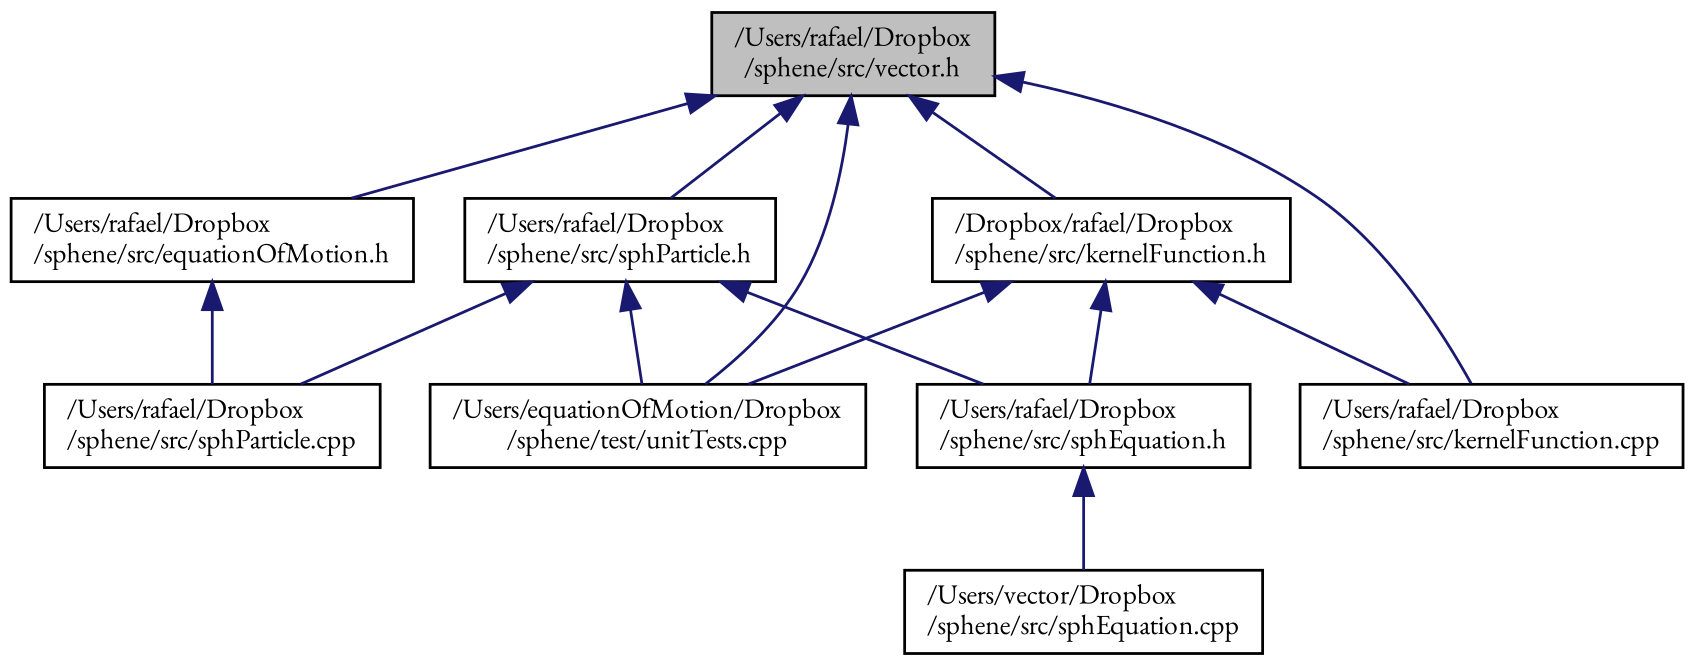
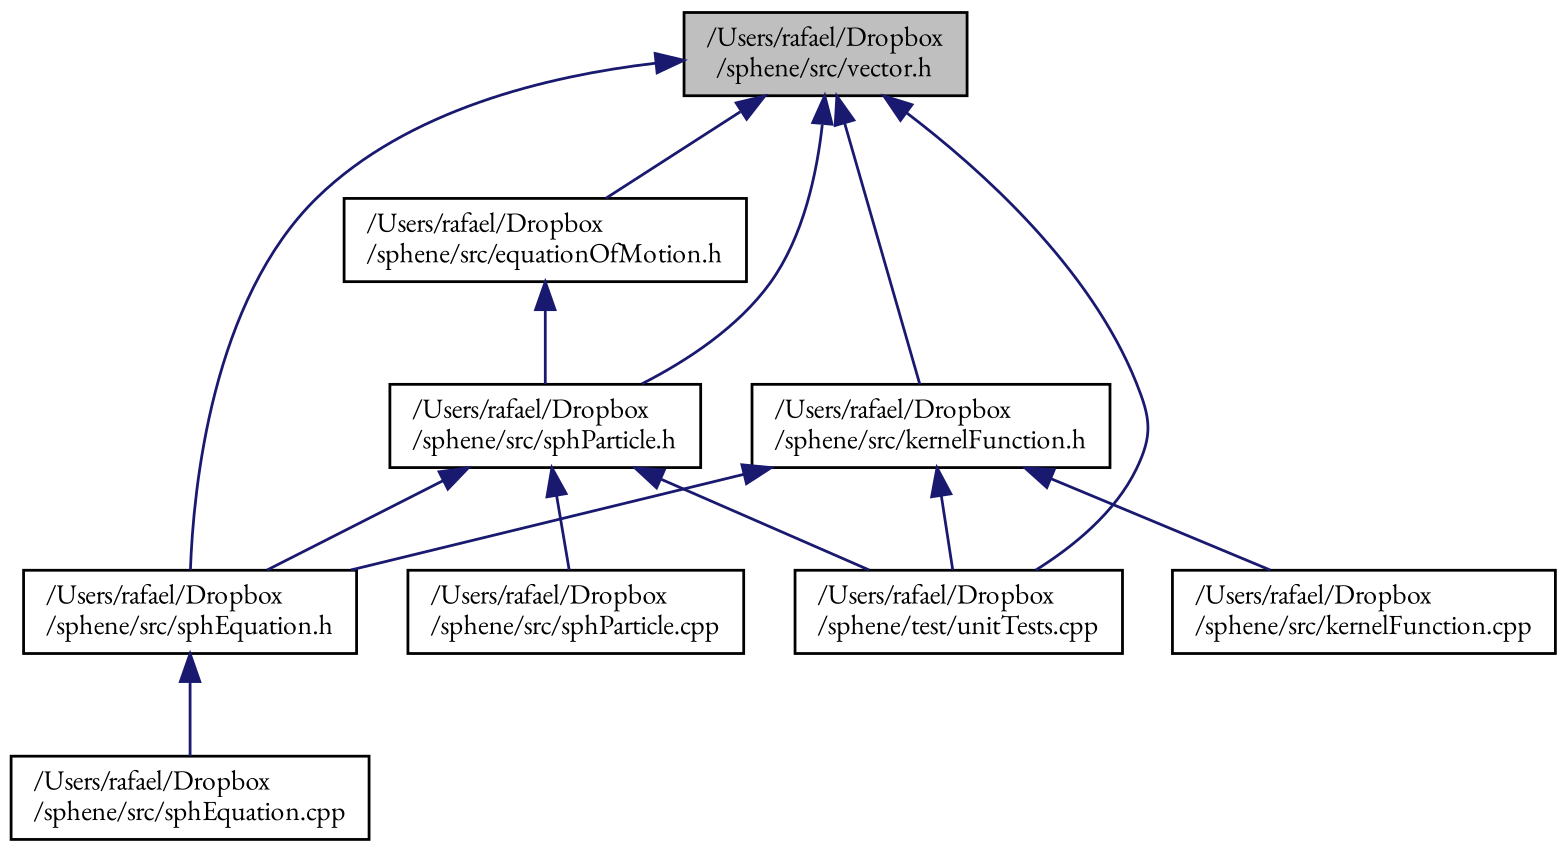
(1286, 177) -> (307, 210)
(1111, 240) -> (931, 426)
(212, 347) -> (545, 347)
(648, 426) -> (959, 612)
(1084, 612) -> (190, 798)
